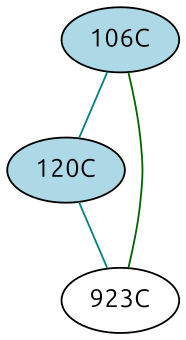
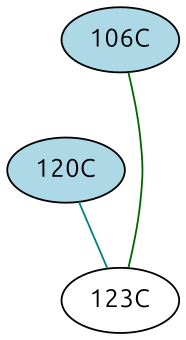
(93, 105) -> none
(120, 300) -> (120, 300)
